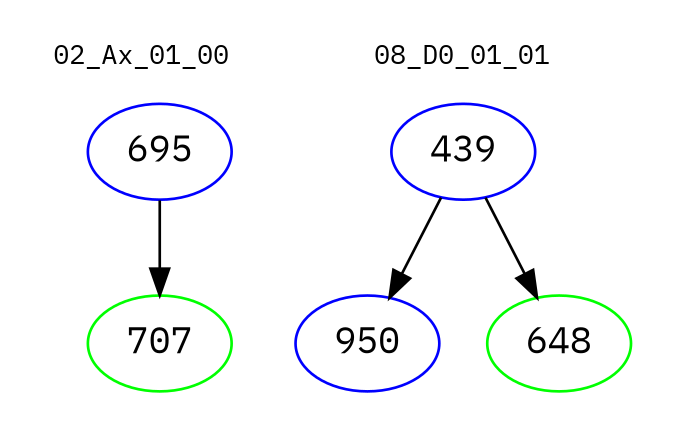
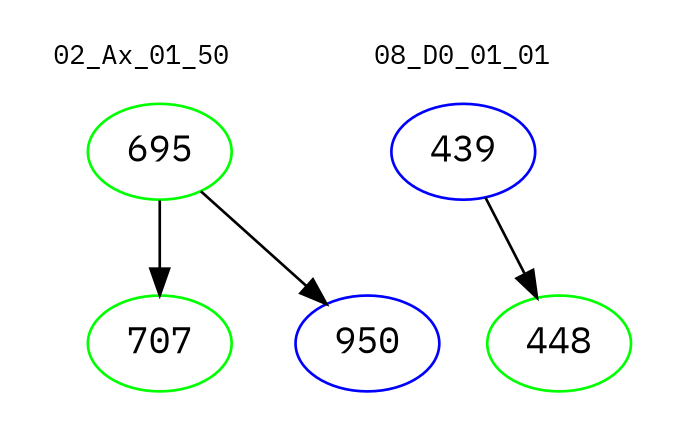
(142, 57) -> (142, 57)
(160, 152) -> (160, 152)
(421, 236) -> (235, 222)
(559, 343) -> (559, 343)
